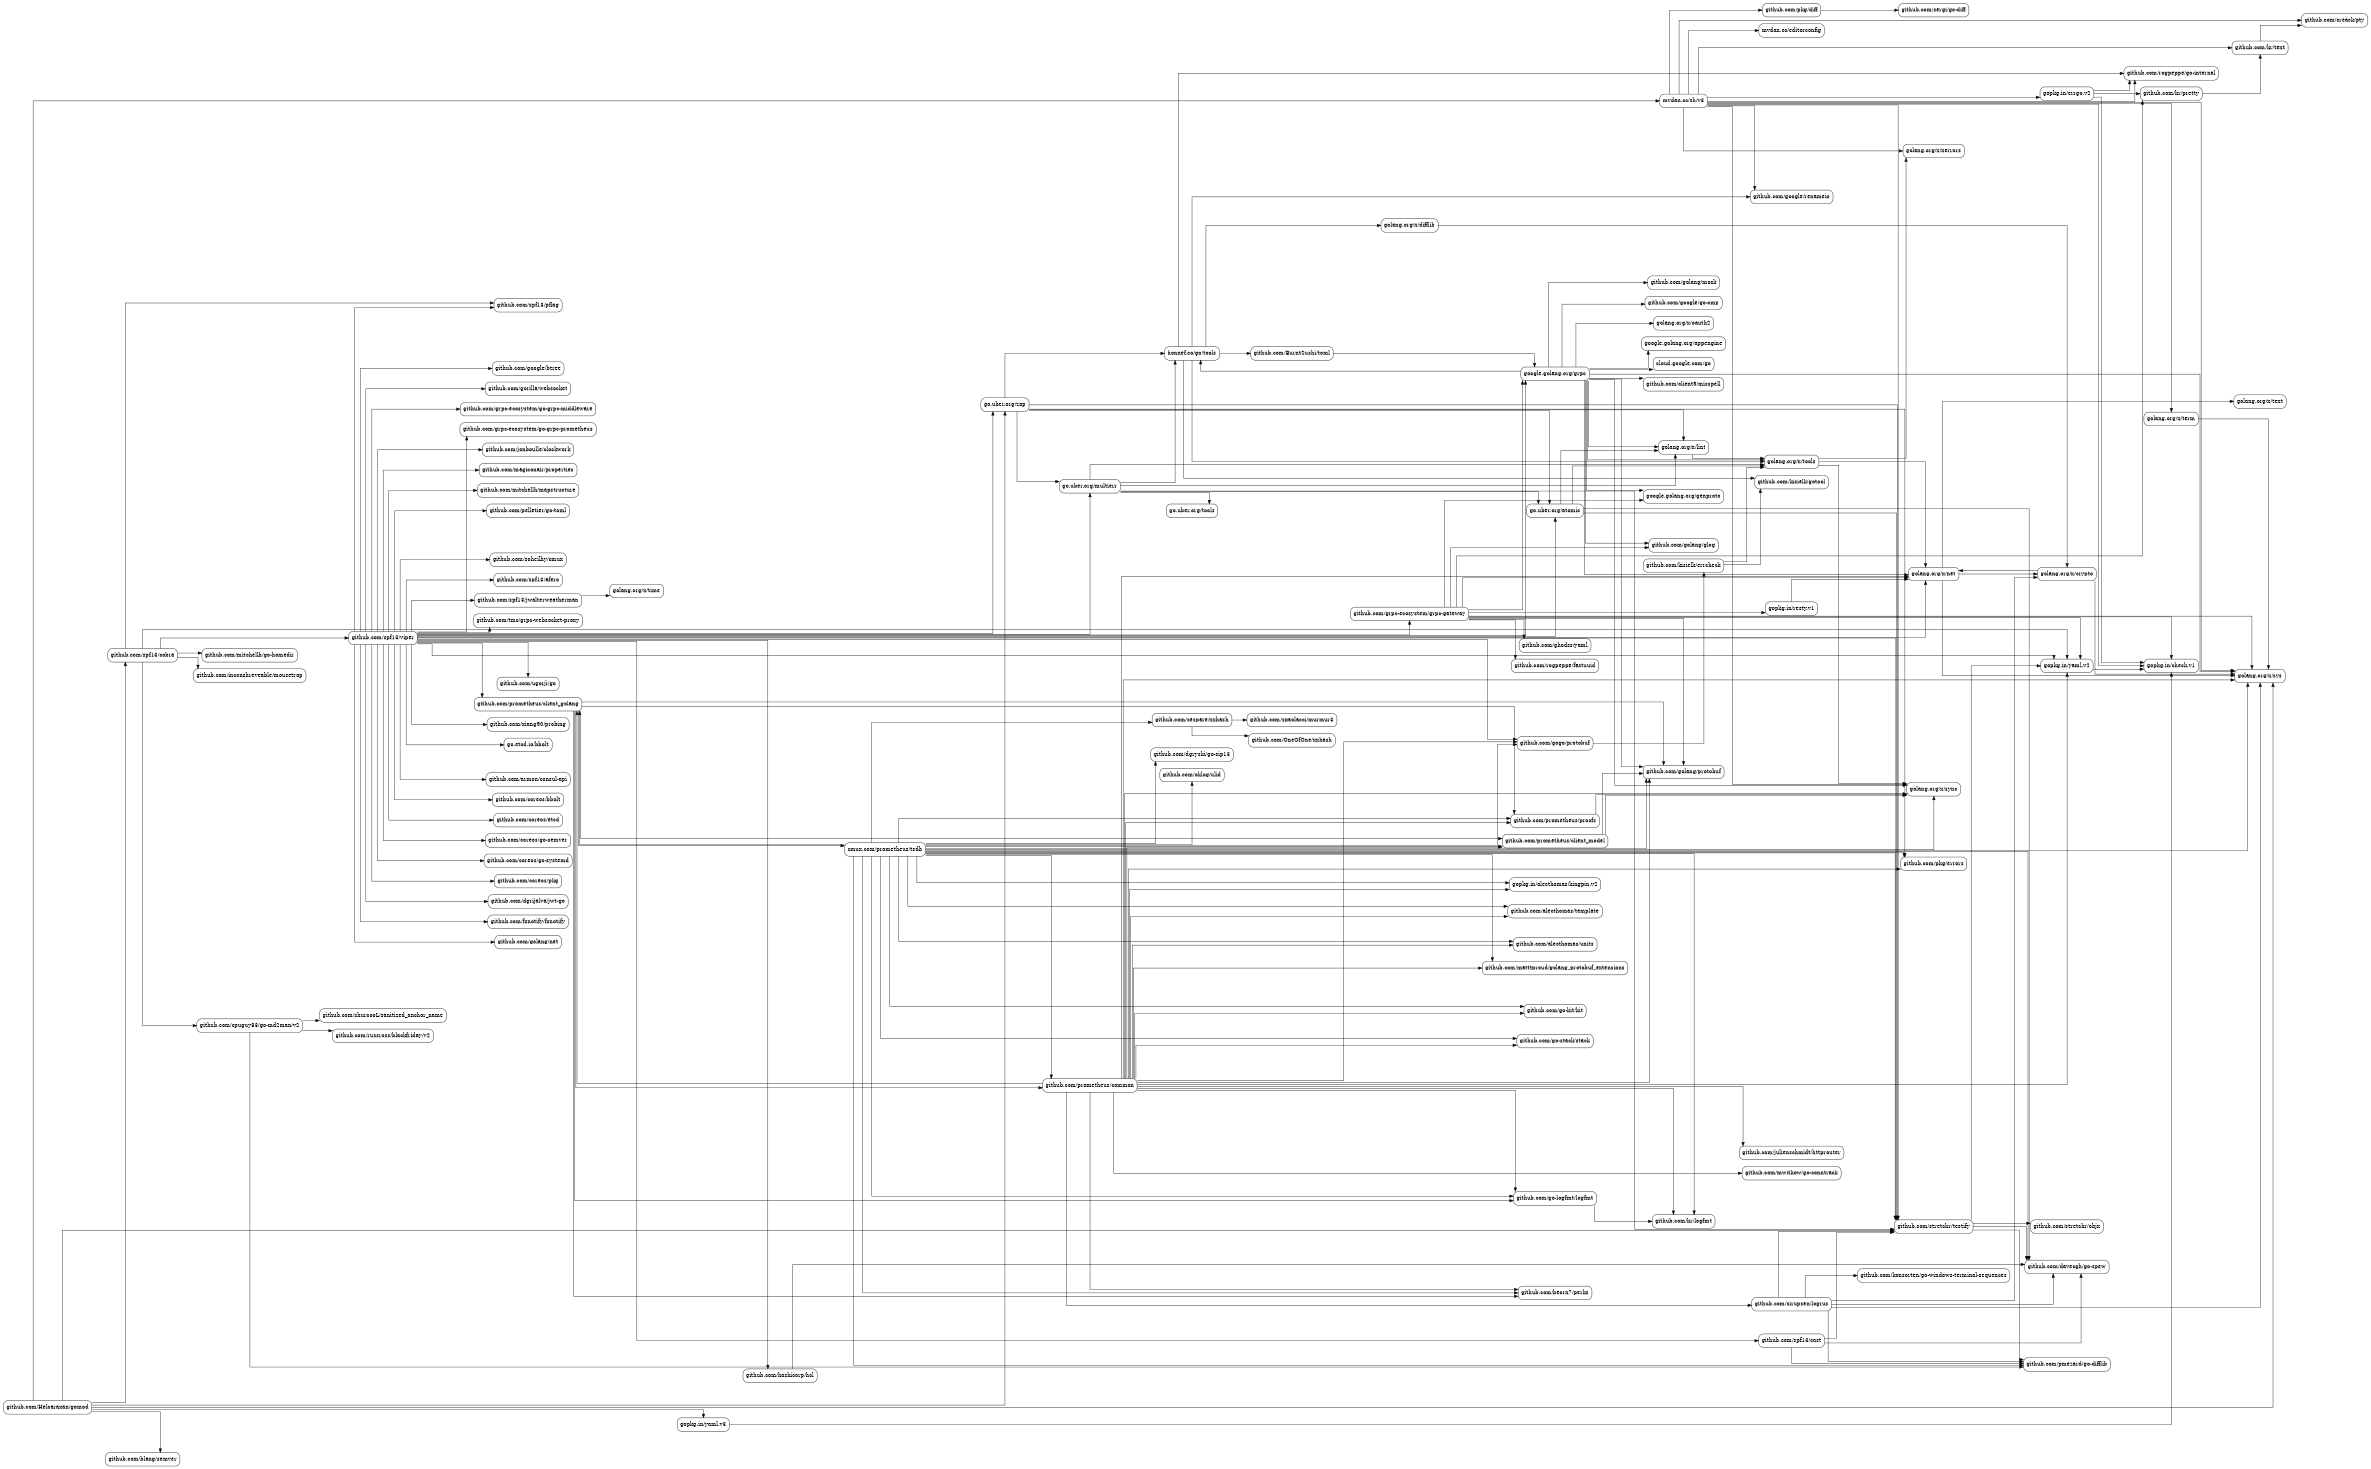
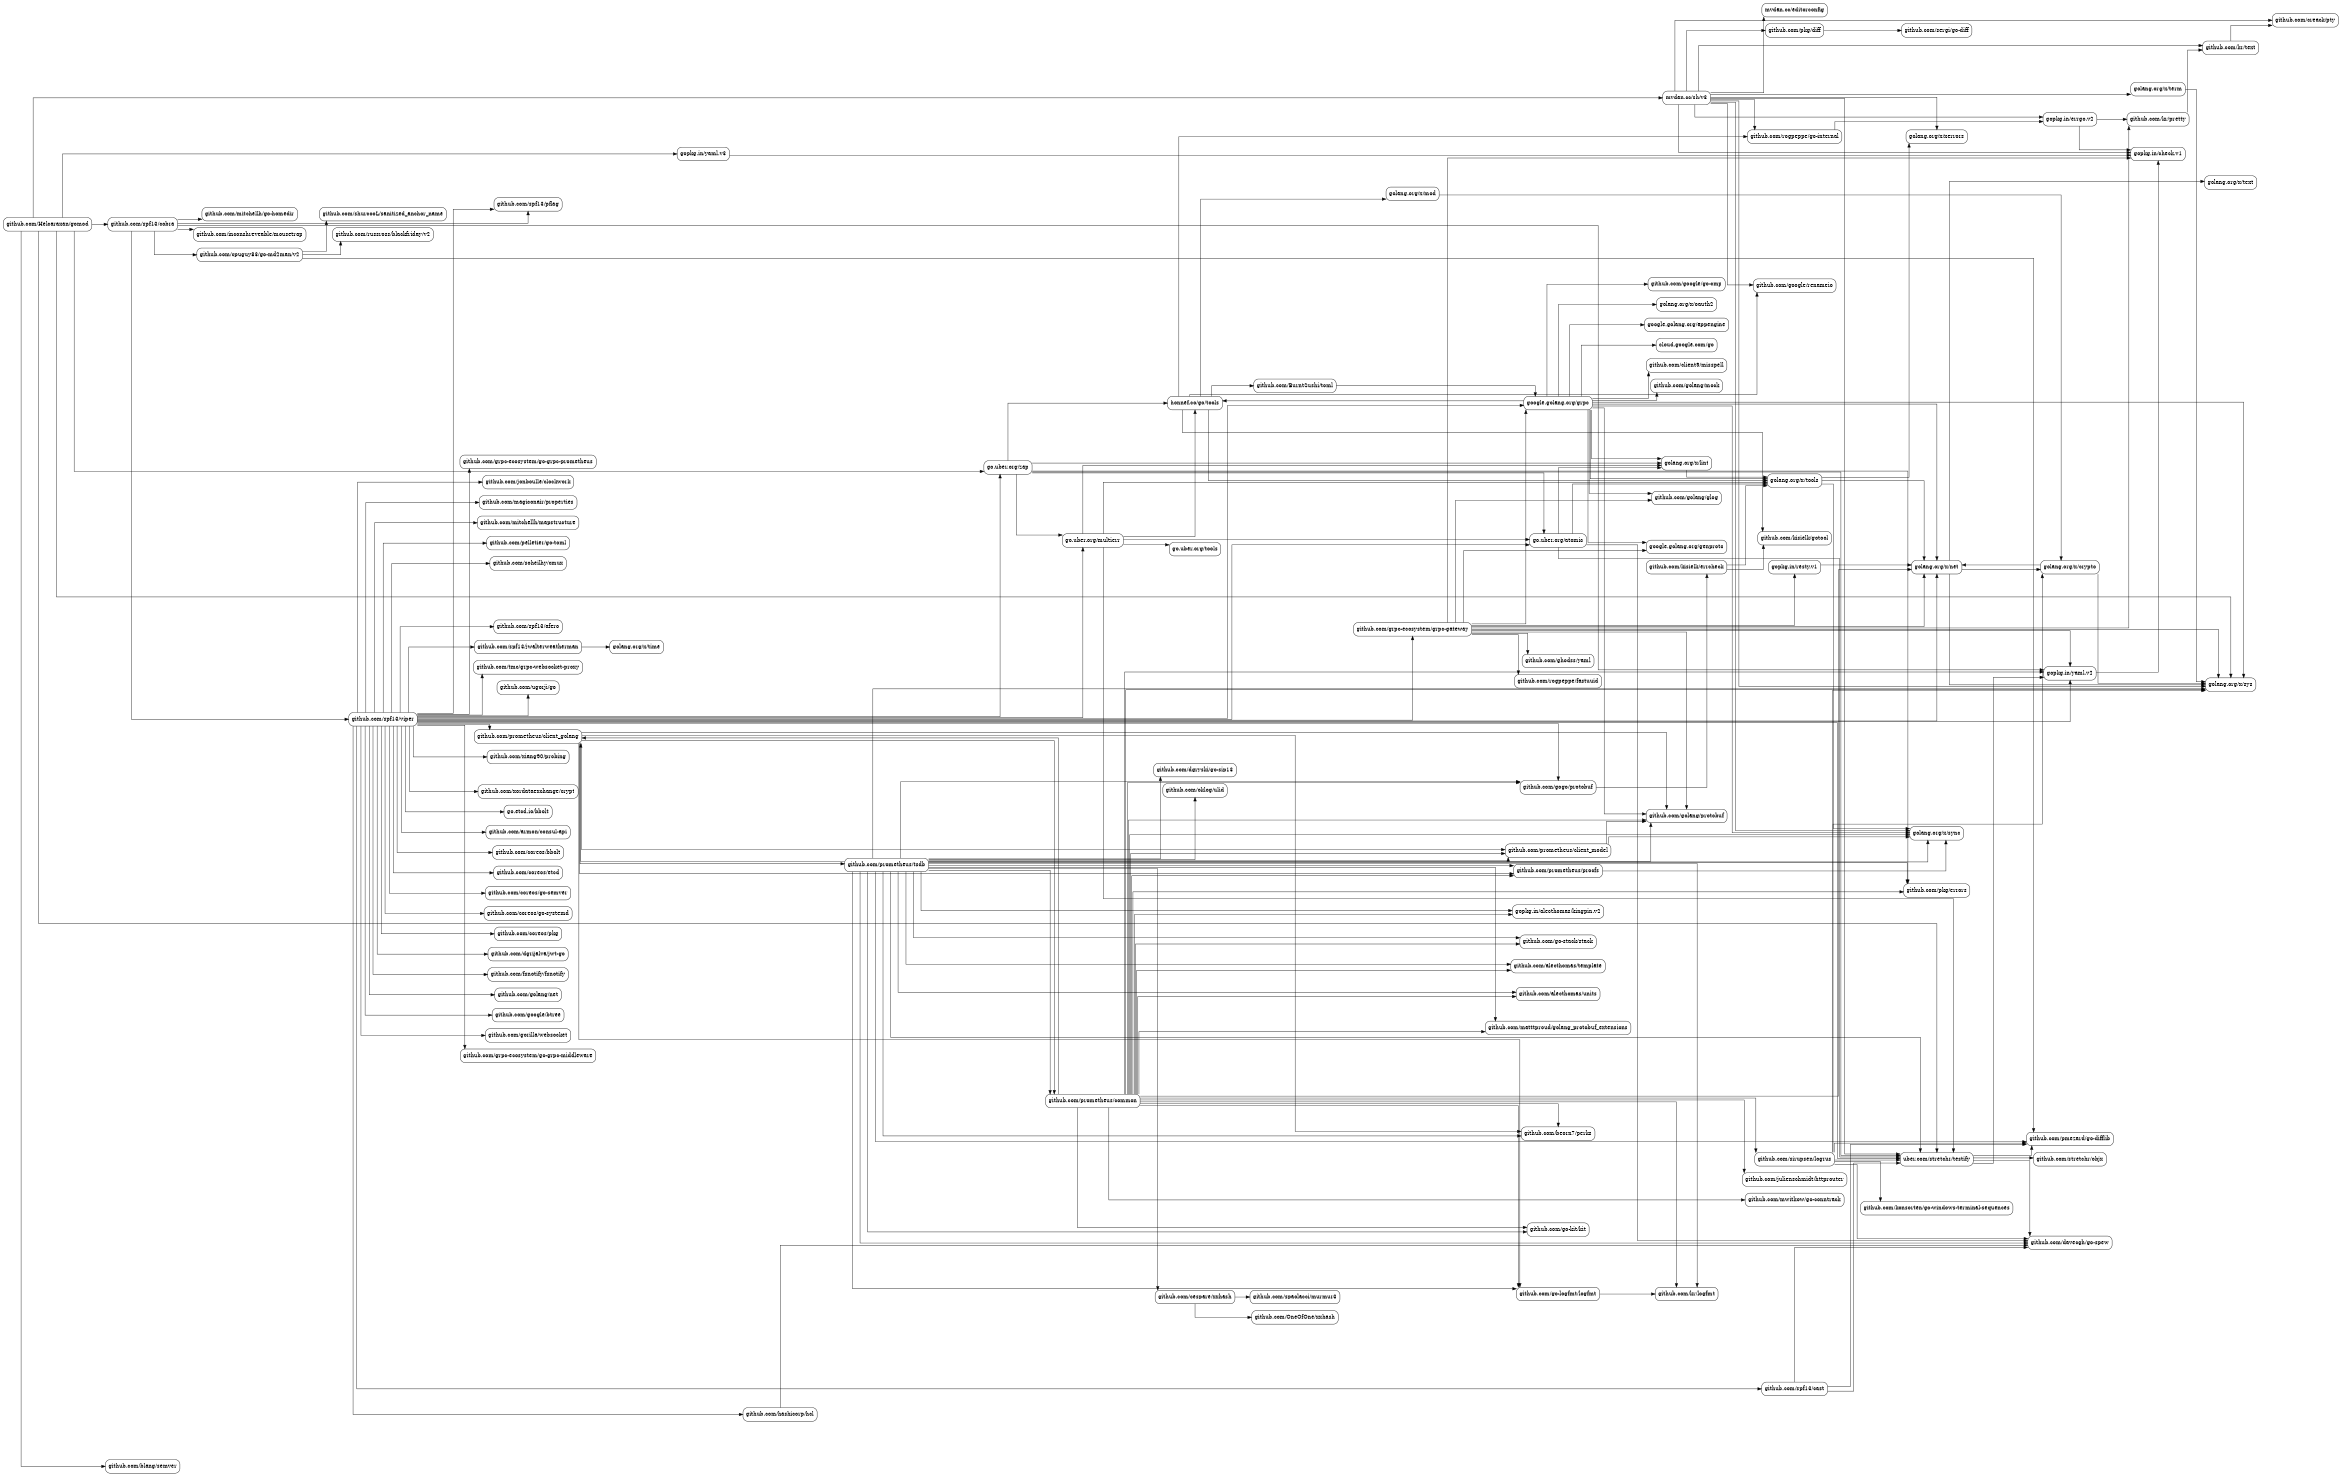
(2115, 90) -> (1933, 122)
(1410, 225) -> (1413, 194)
none -> (528, 792)
(885, 850) -> (887, 865)
(1934, 1227) -> (1937, 1159)
